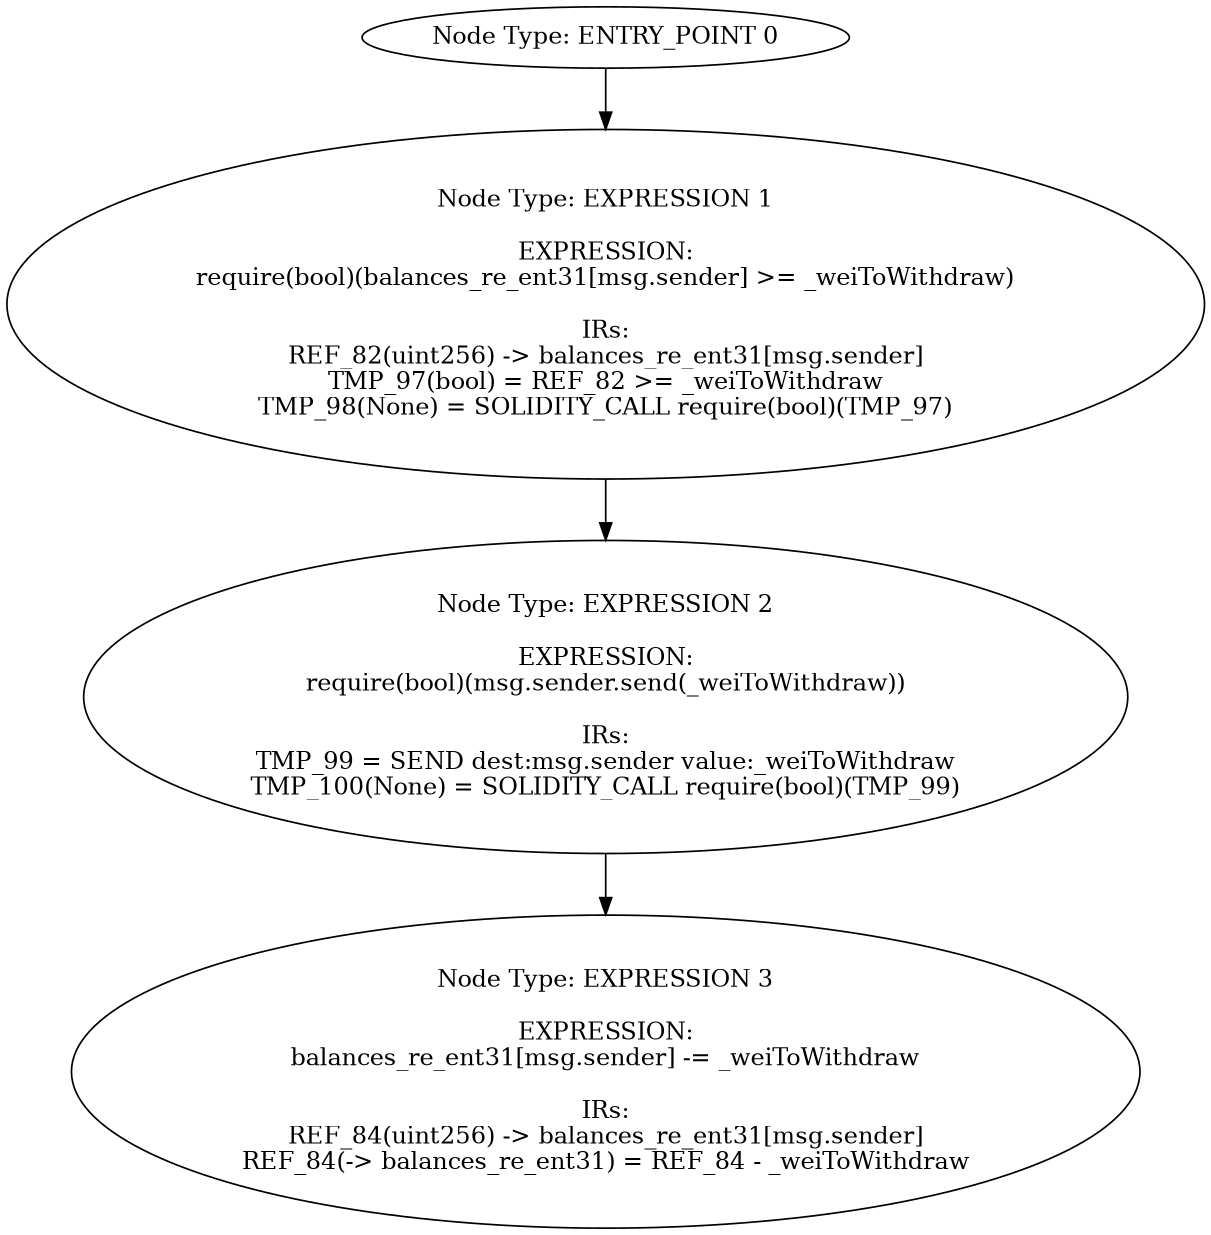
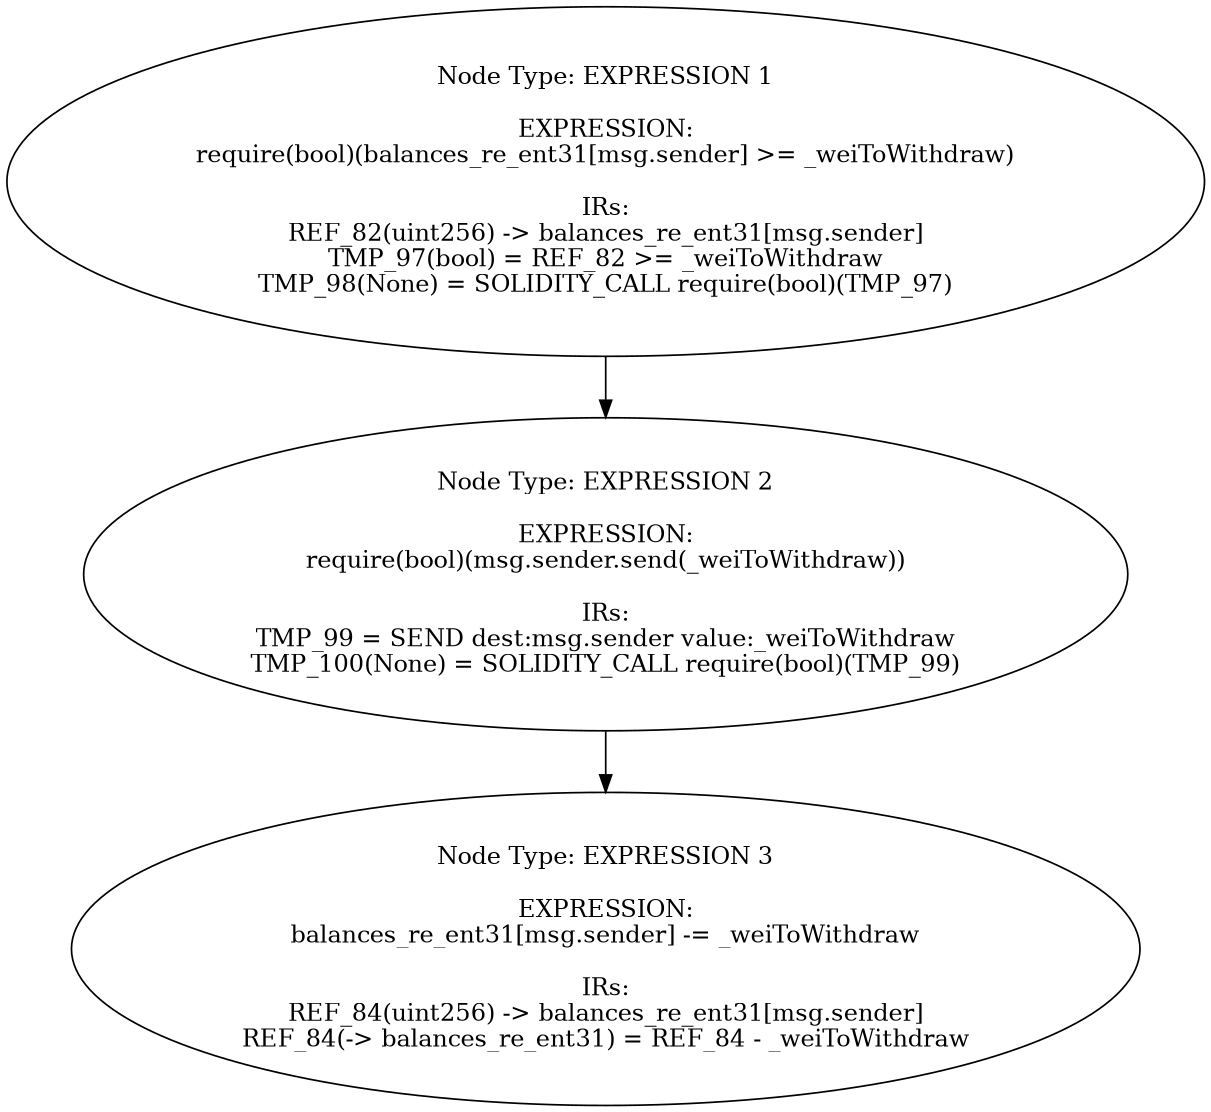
(606, 37) -> none
